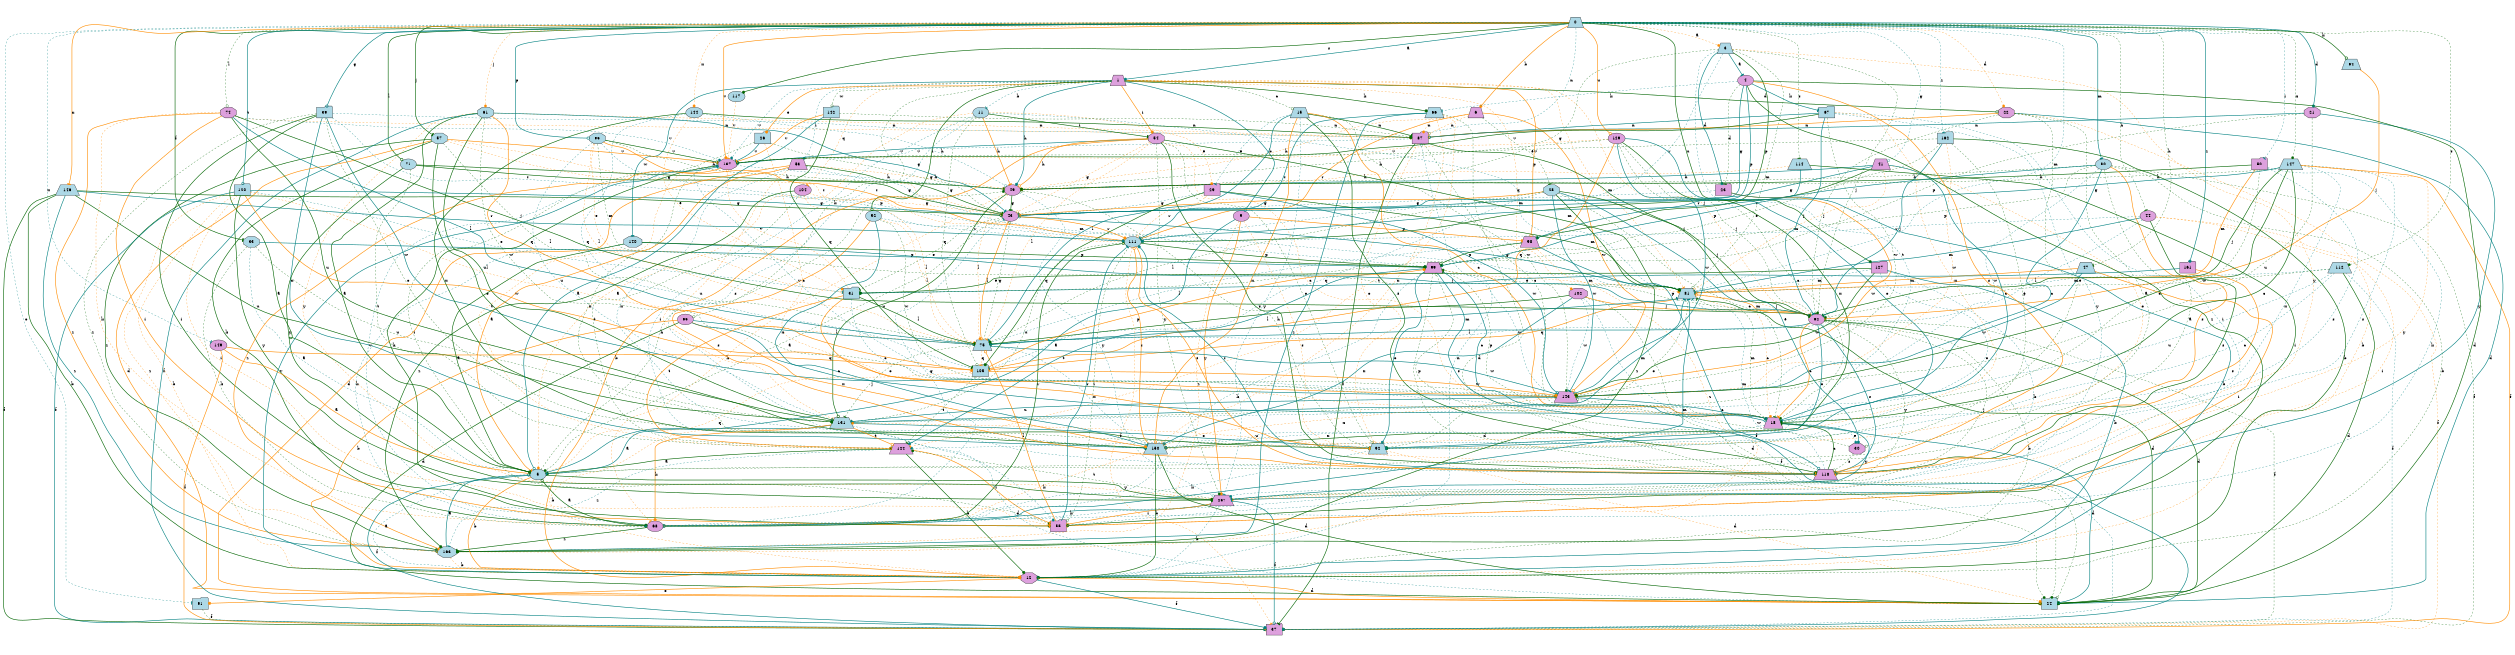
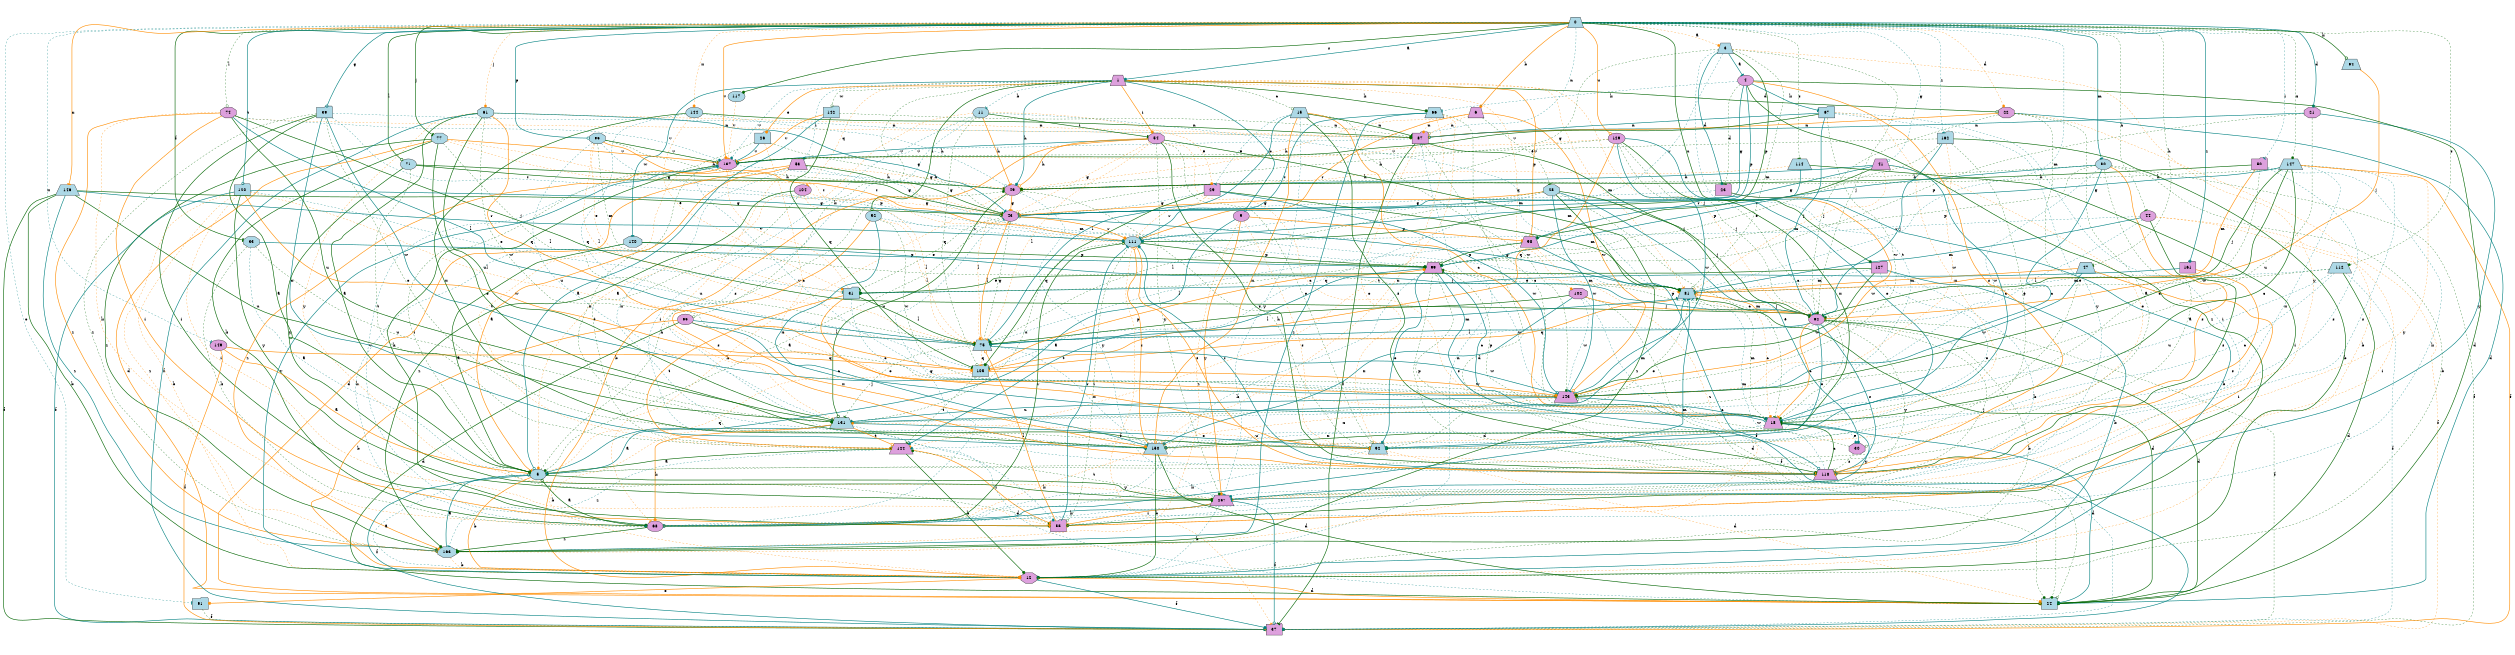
(439, 138) -> (439, 138)
(1011, 202) -> (1011, 202)
